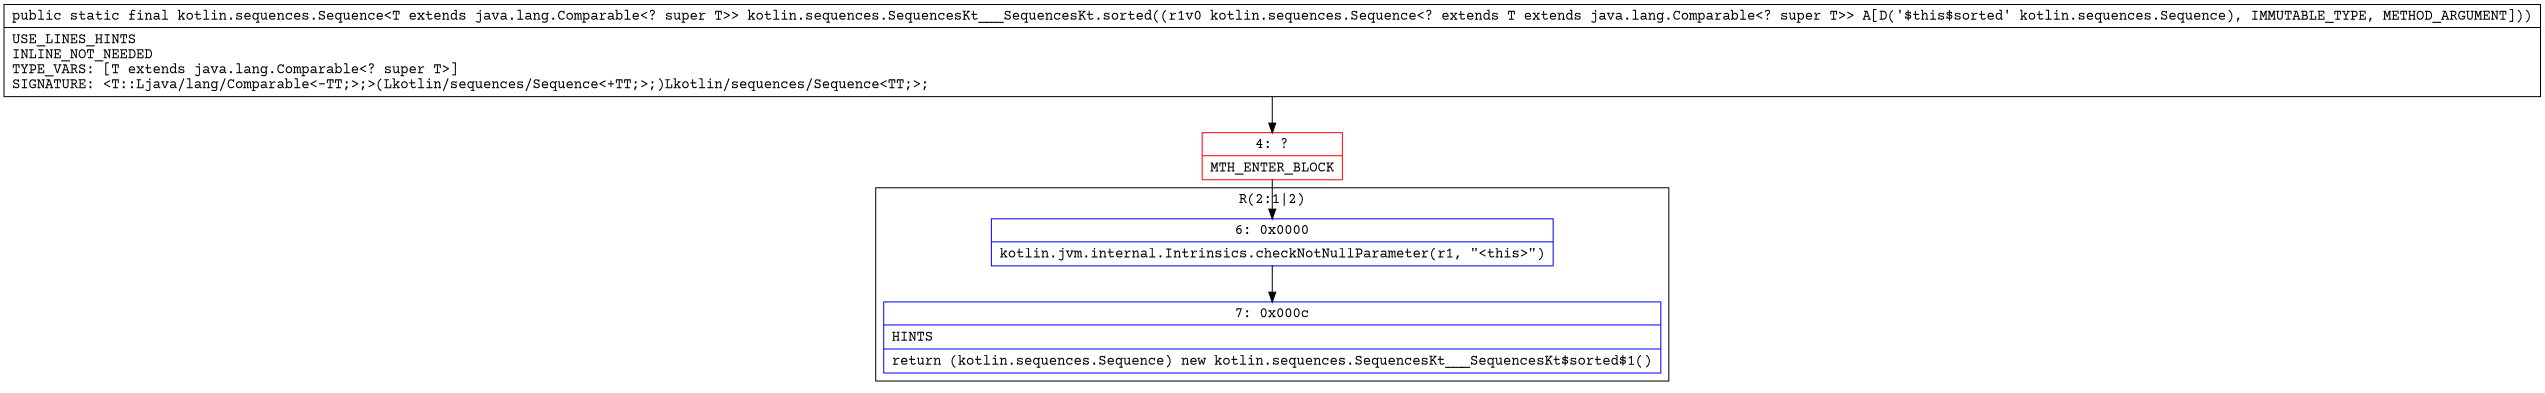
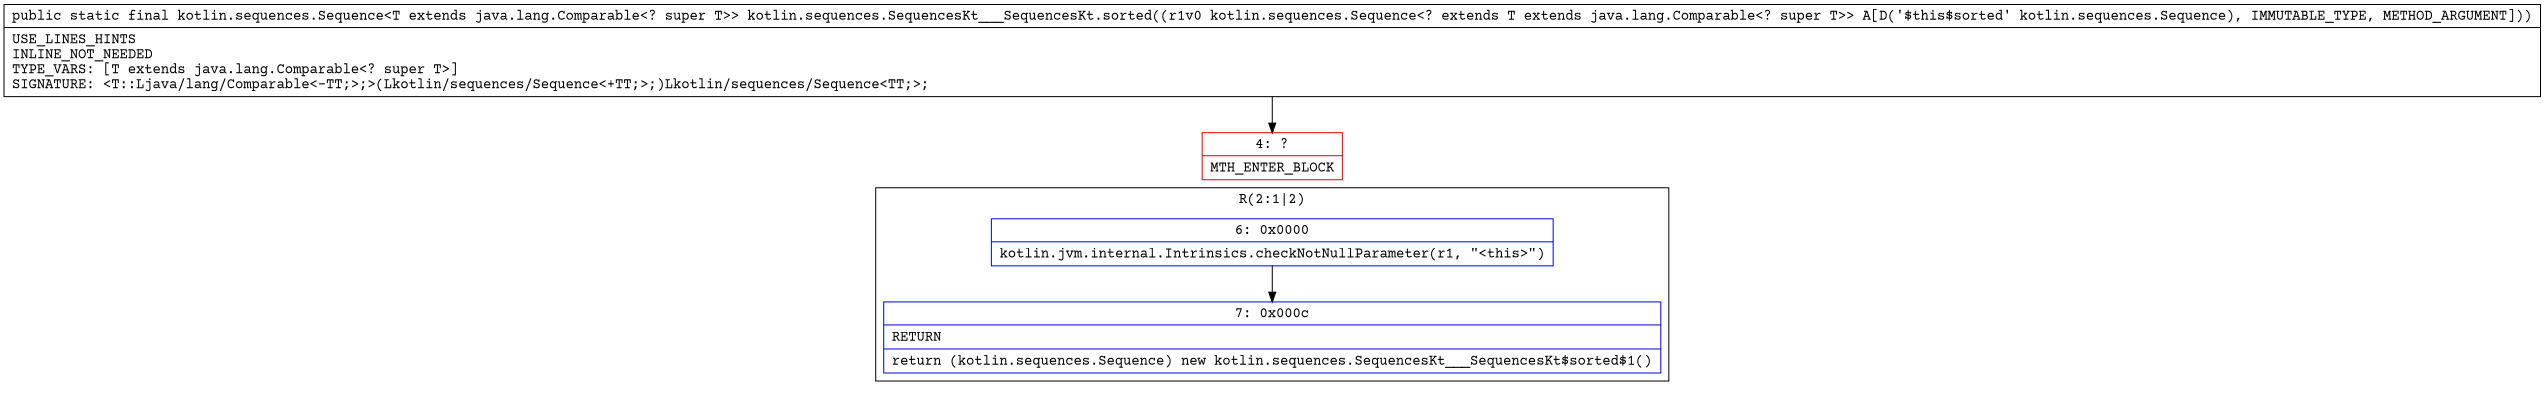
(1272, 194) -> none
(913, 336) -> (917, 336)
